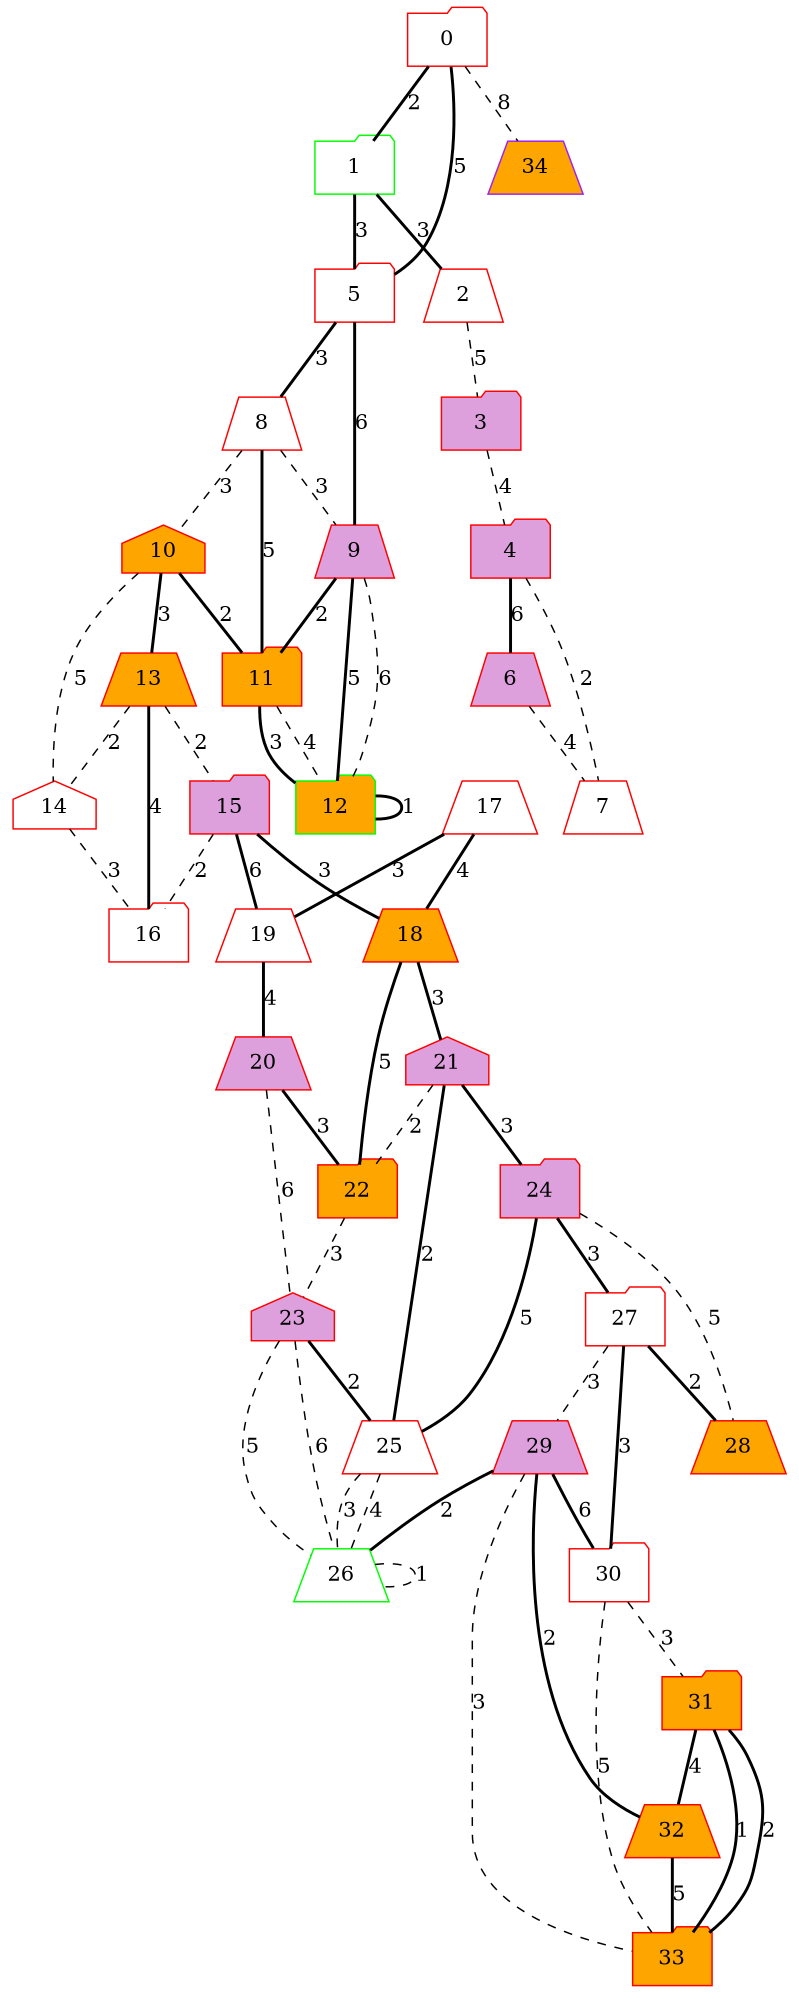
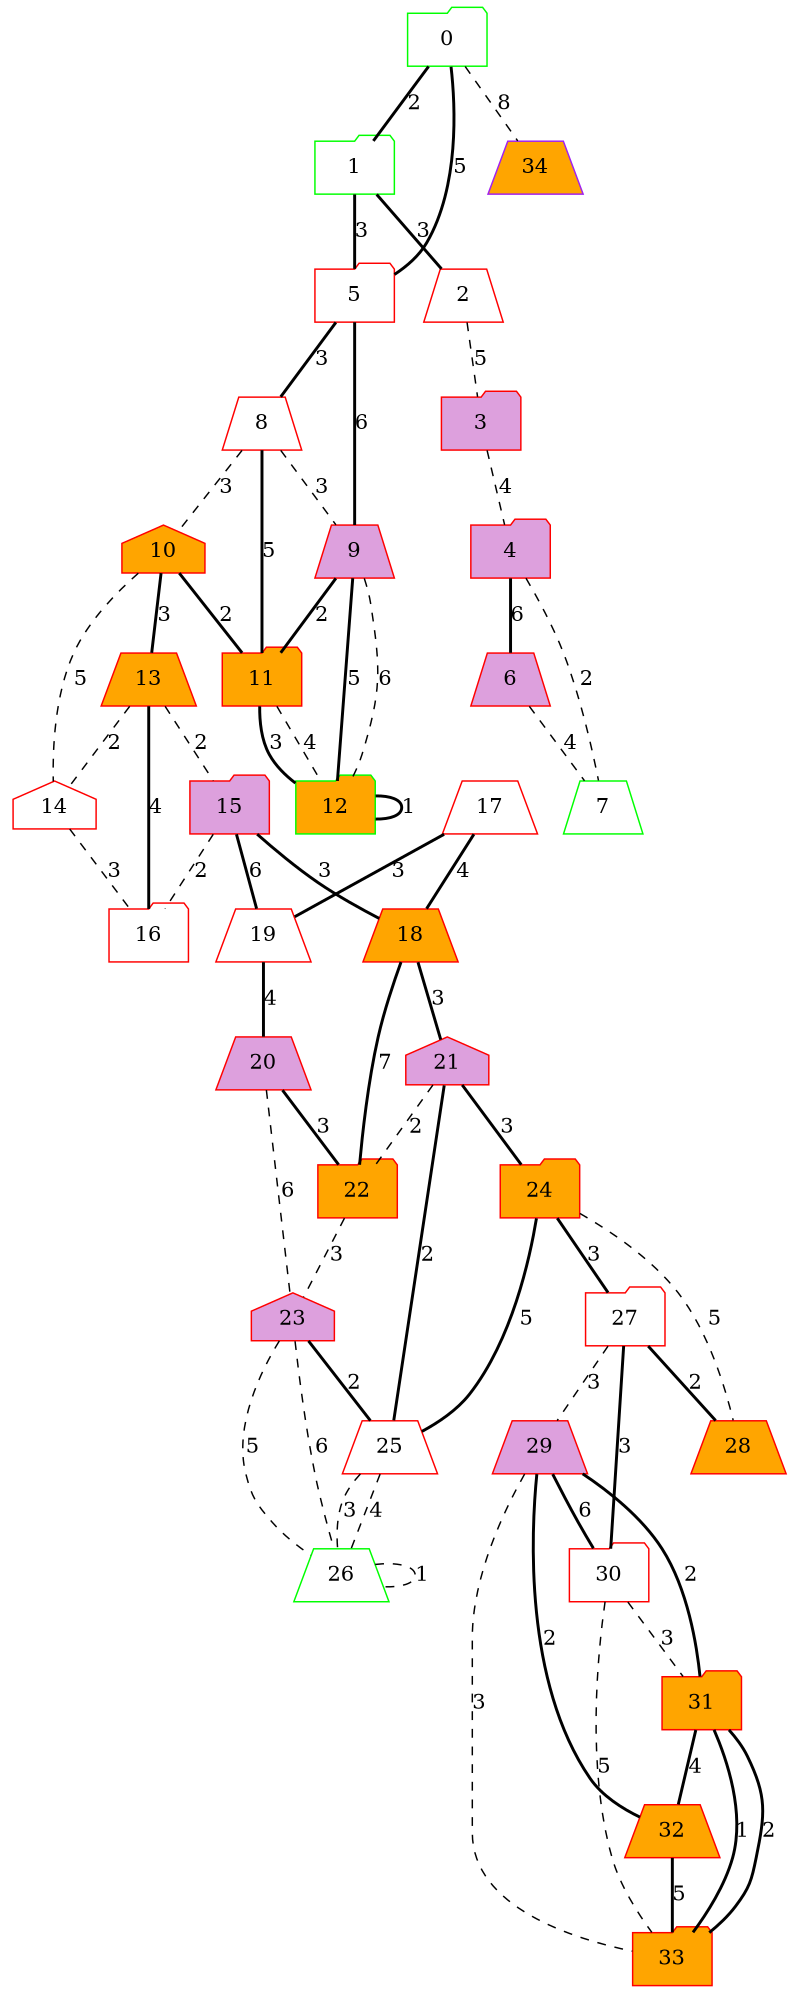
(447, 40) -> (447, 40)
(603, 807) -> (603, 807)
(386, 1063) -> (386, 1063)
(540, 1191) -> (540, 1191)
(429, 1507) -> (668, 1559)
